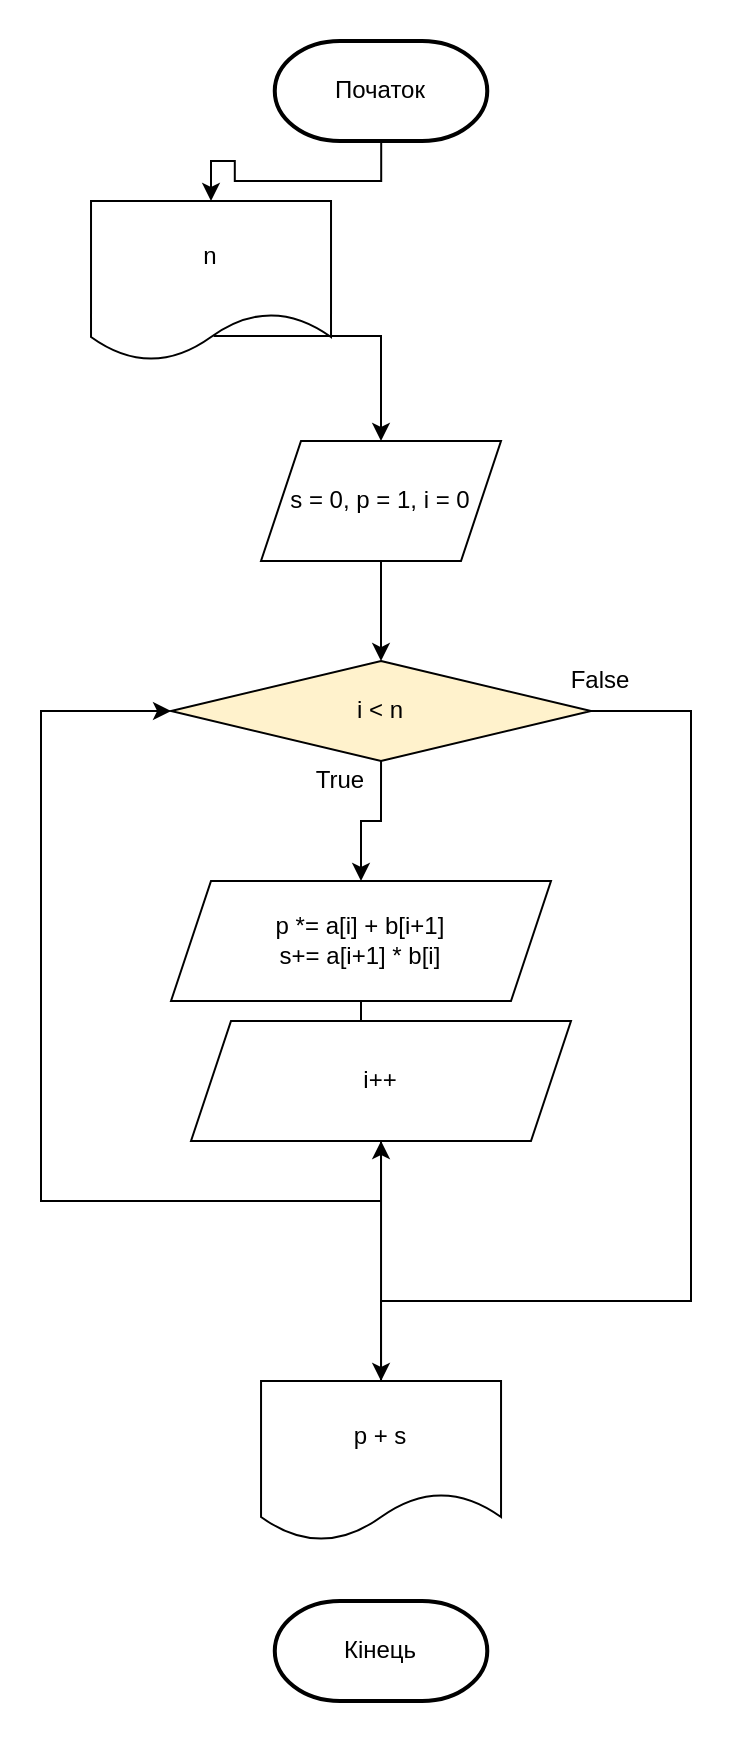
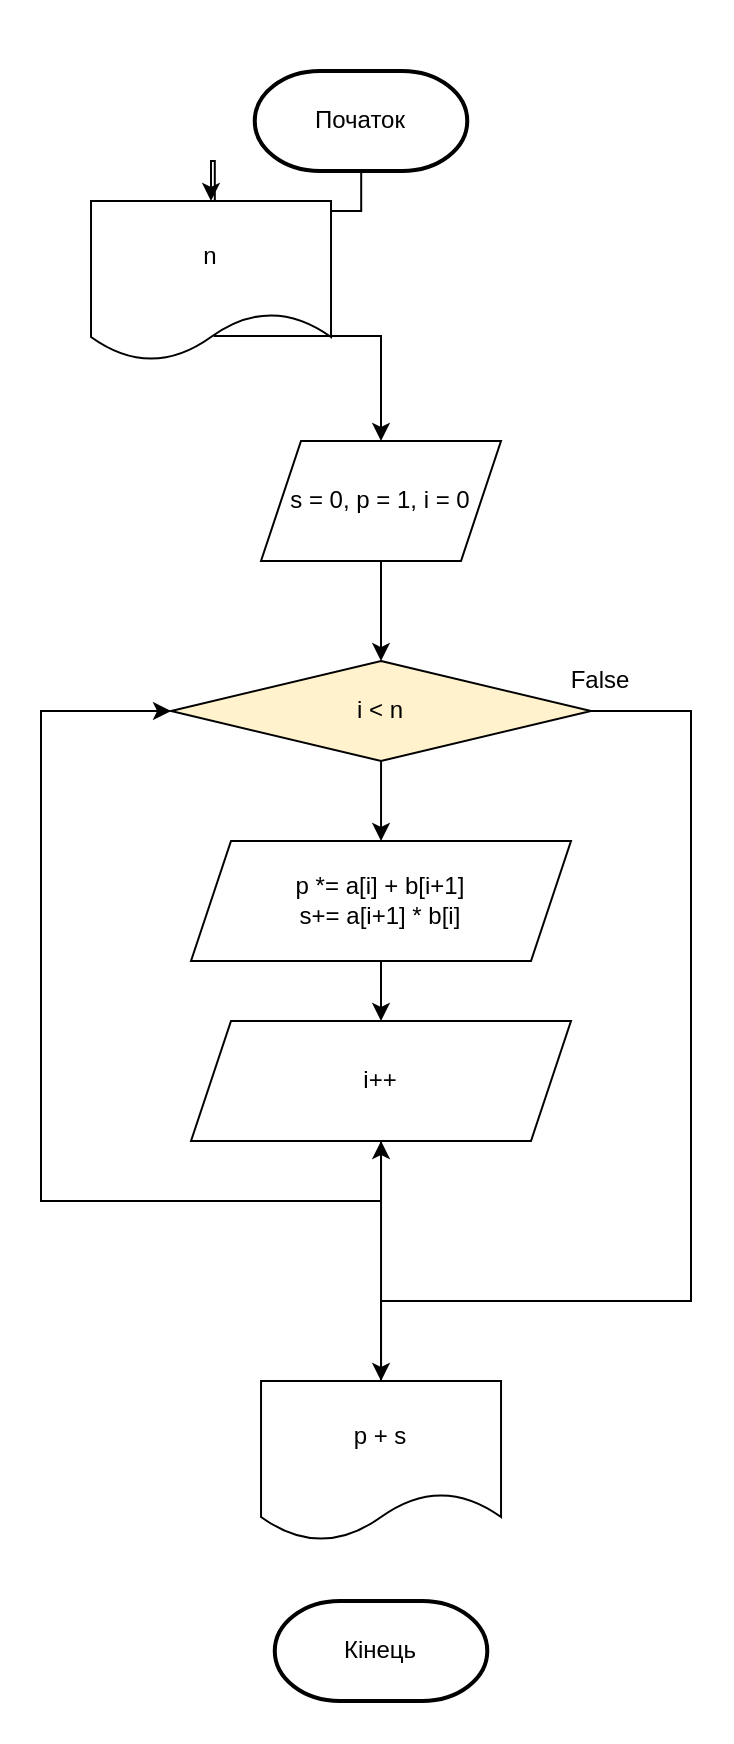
(381, 91) -> (361, 121)
(341, 781) -> none
(361, 941) -> (381, 901)
